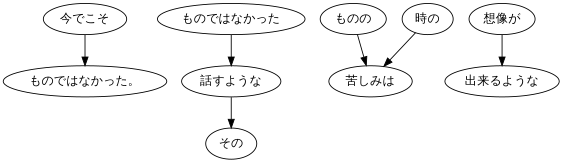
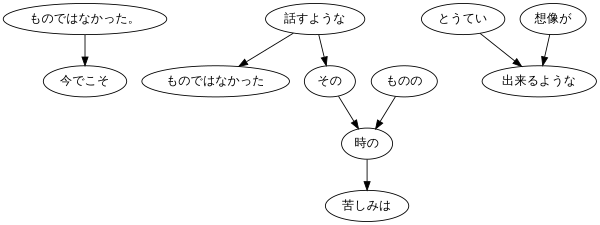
none -> (463, 19)
(85, 46) -> (85, 46)
(231, 46) -> (270, 47)
(361, 46) -> (388, 109)
none -> (346, 109)
